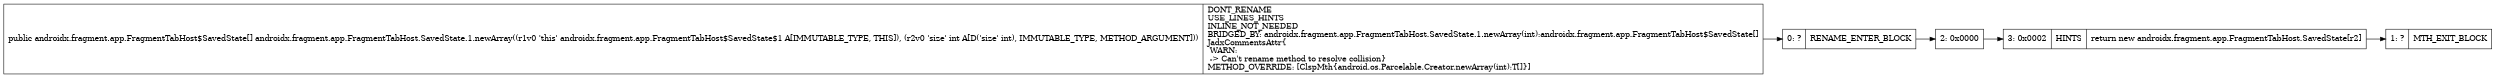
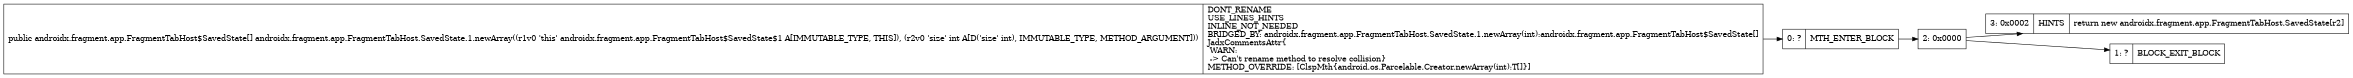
(1861, 39) -> (1852, 39)
(2373, 39) -> (2035, 45)
(2450, 39) -> (2179, 53)
